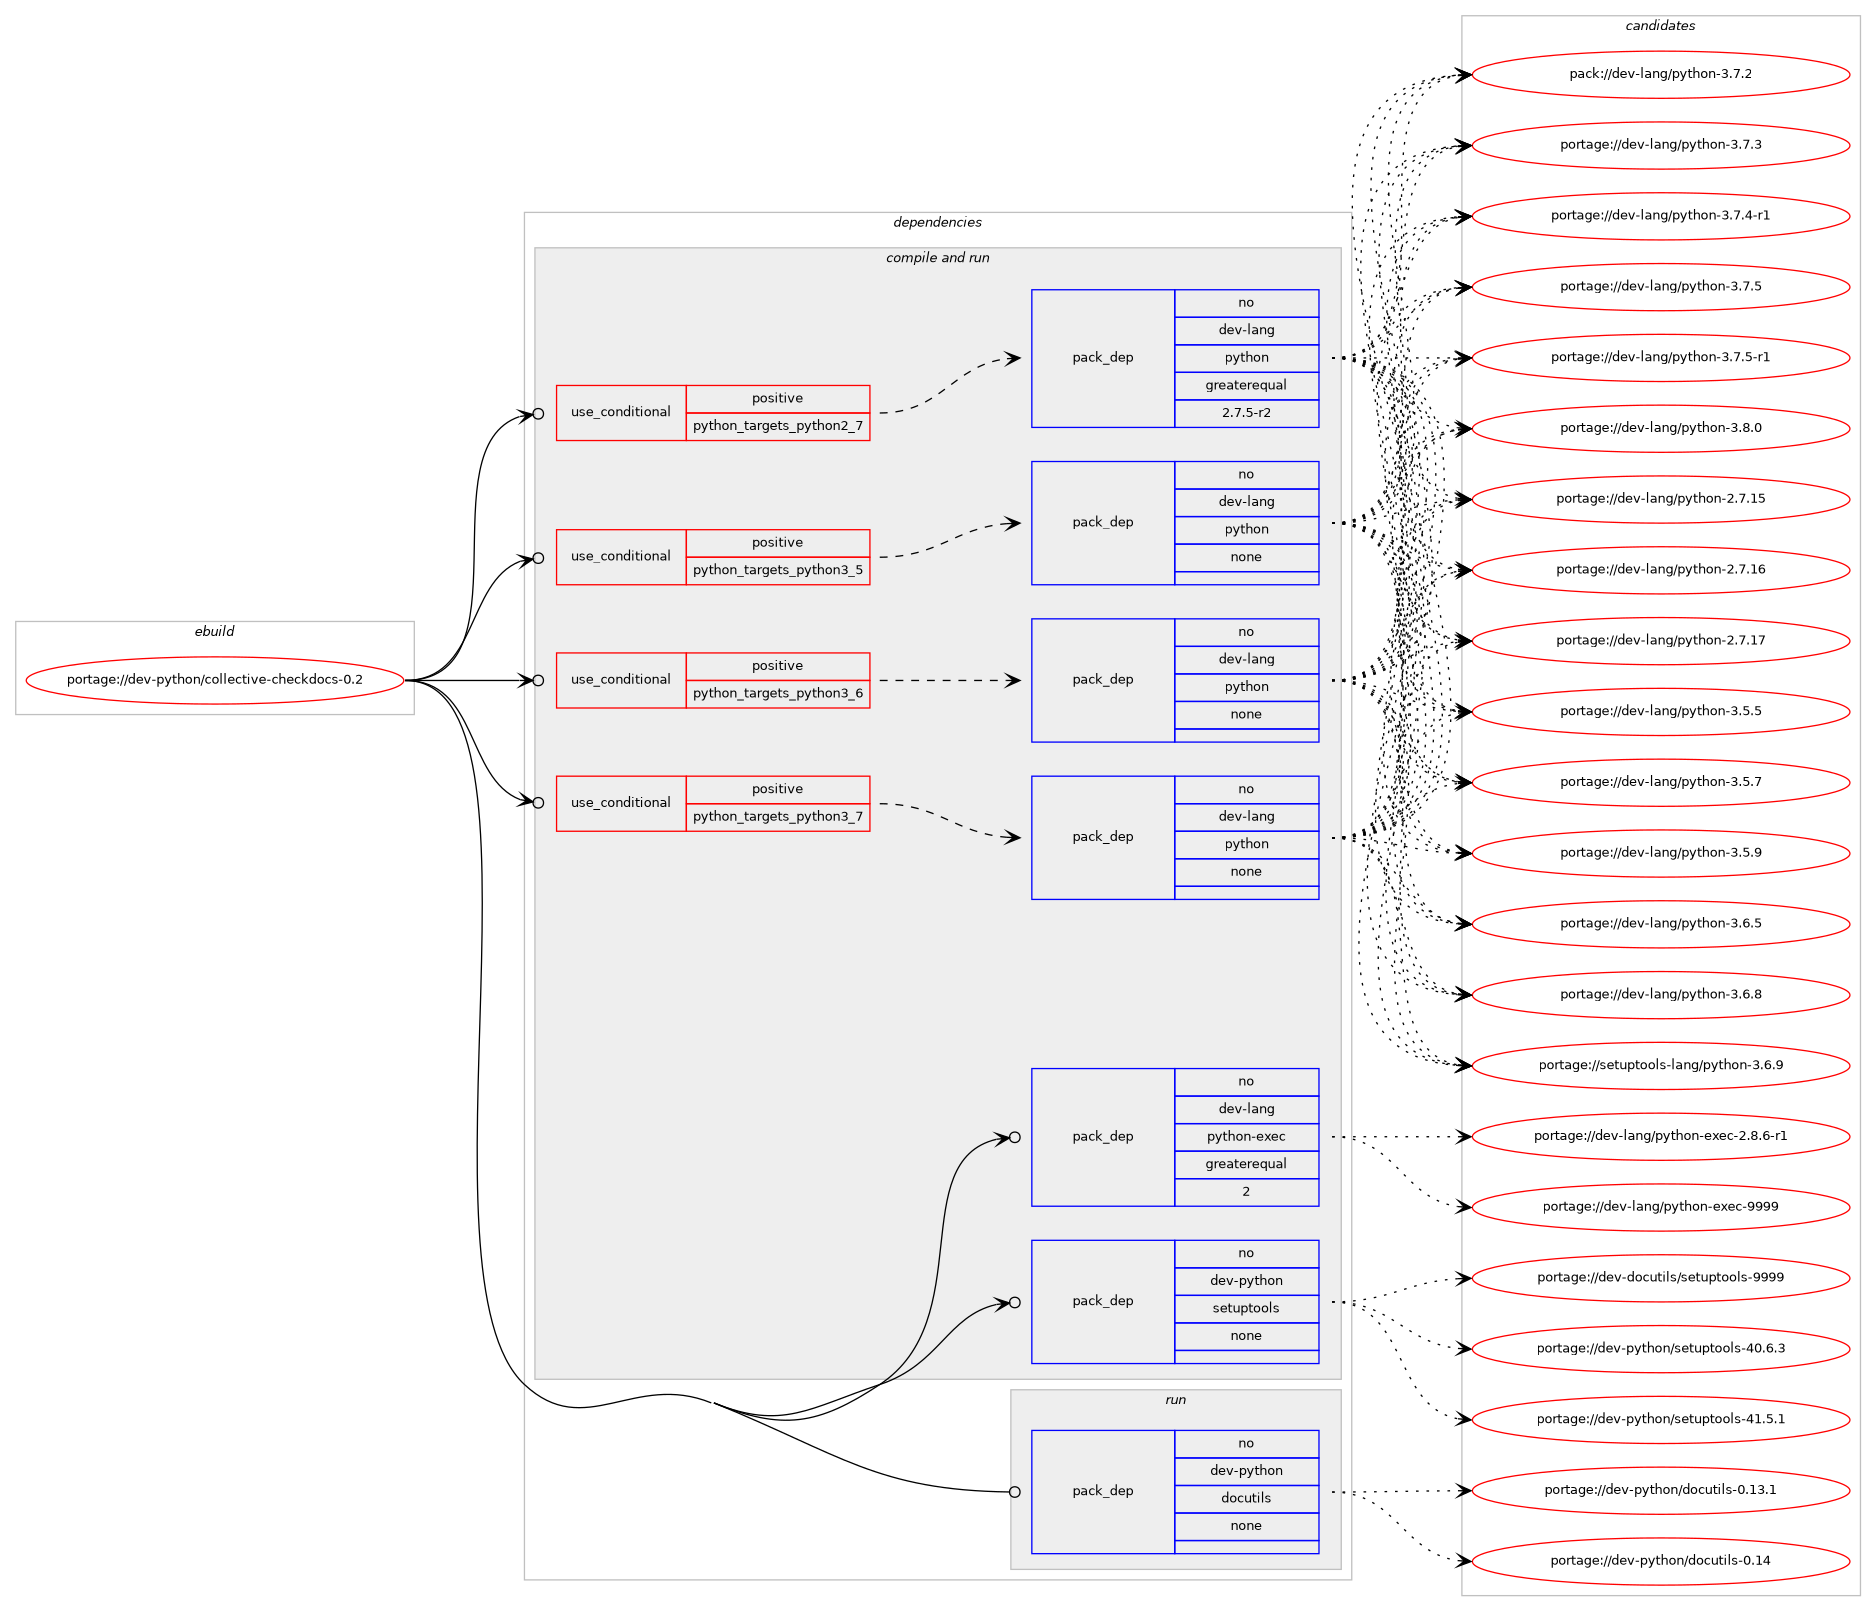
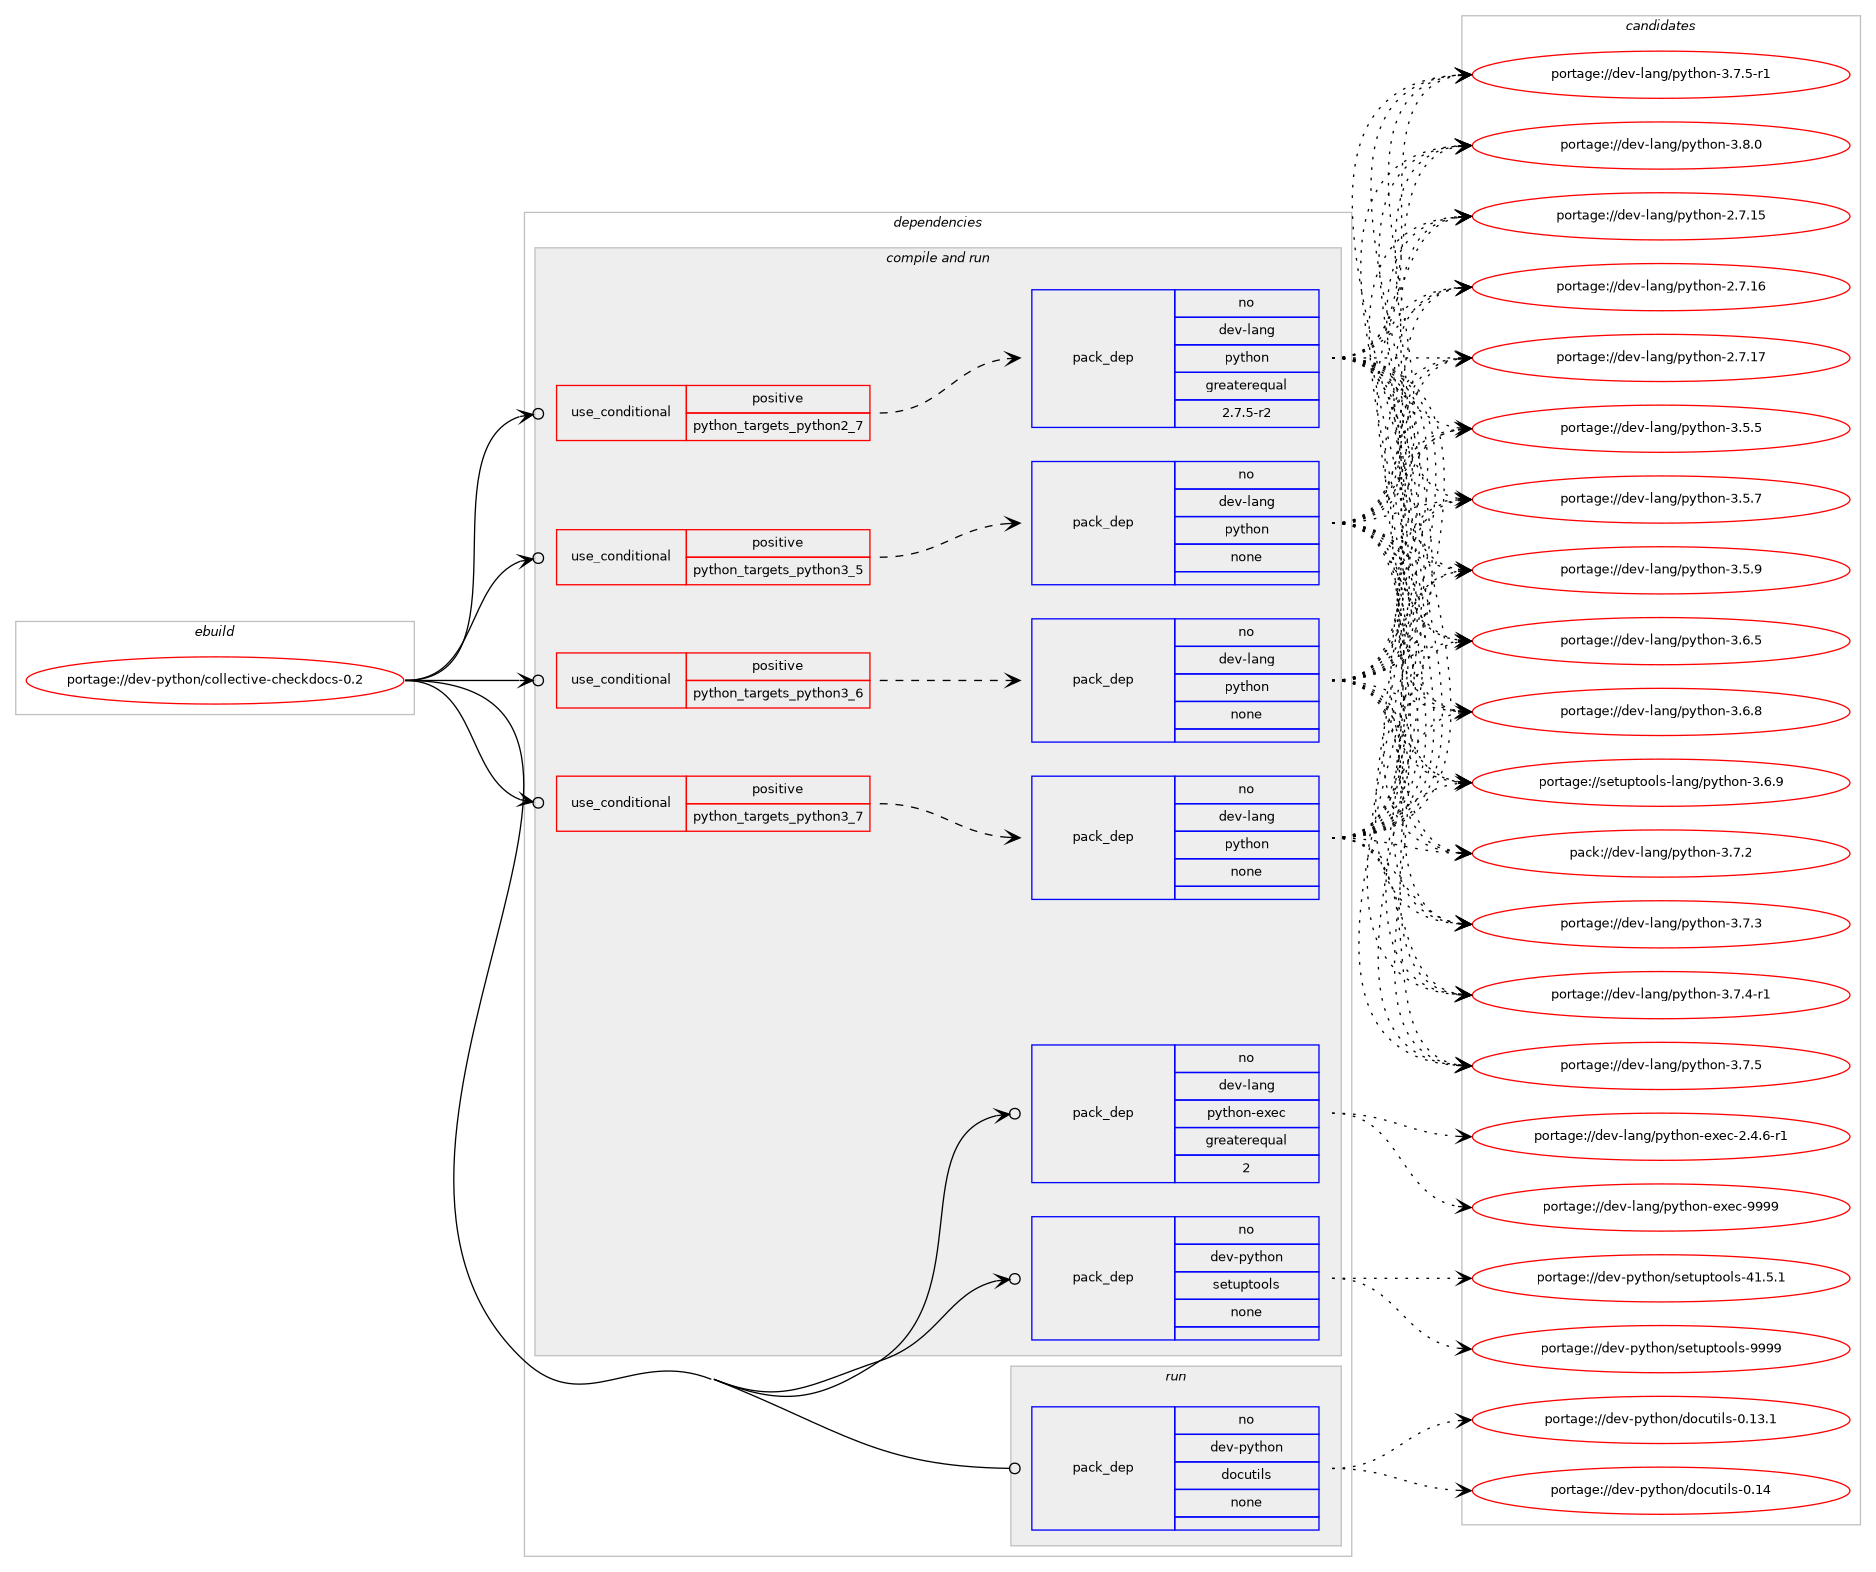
(1661, 1137) -> (1661, 1137)
(1661, 1278) -> (1661, 1349)
(1661, 1349) -> none
